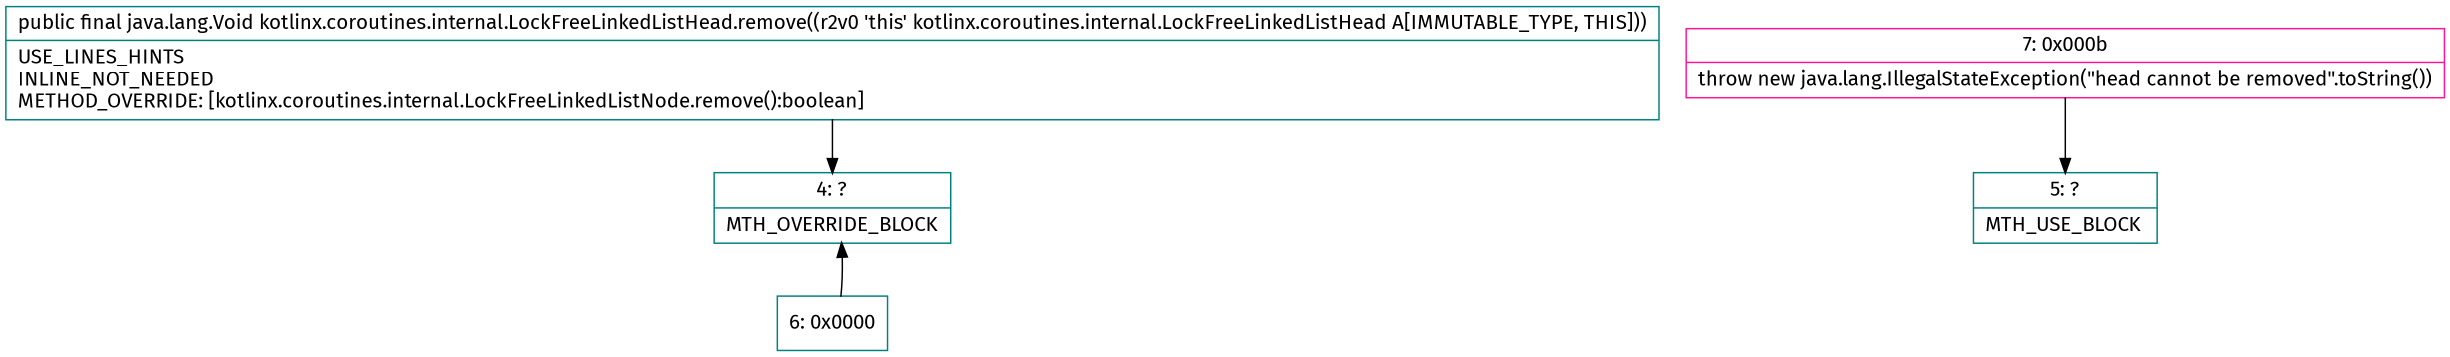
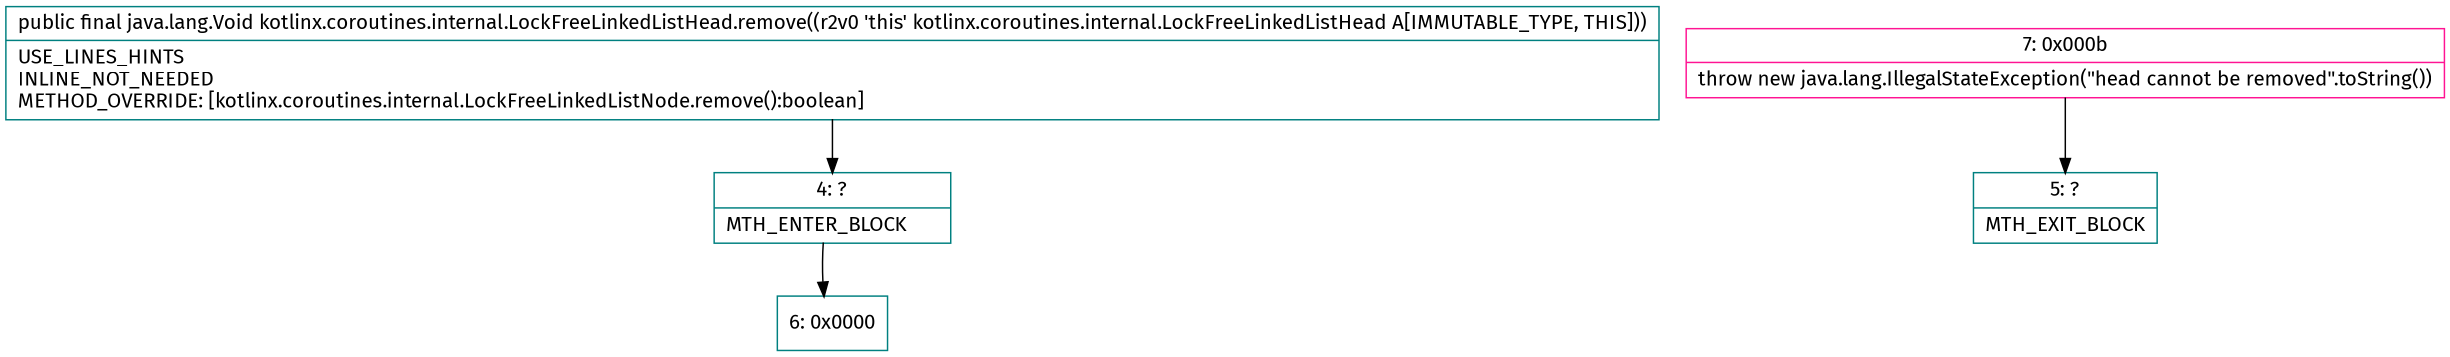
(832, 225) -> (817, 225)
(2063, 225) -> (2065, 225)
(842, 277) -> (823, 262)
